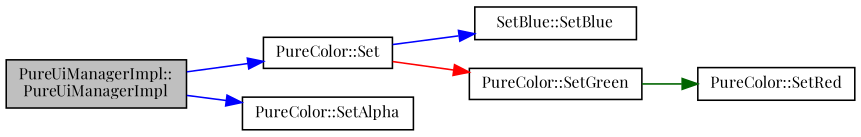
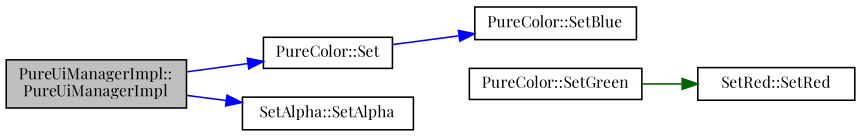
(556, 23) -> (556, 23)
(423, 66) -> none
(776, 84) -> (776, 84)
(328, 113) -> (328, 113)
